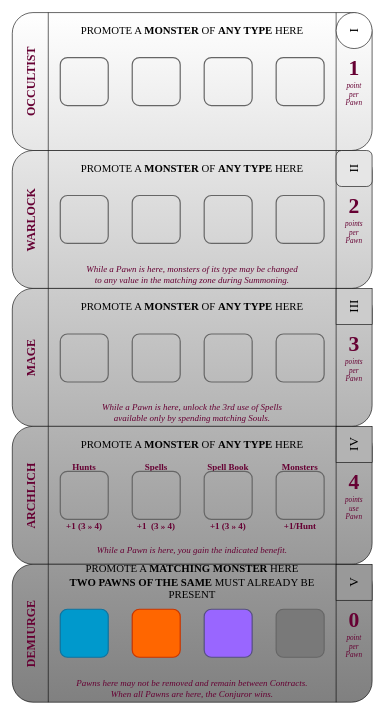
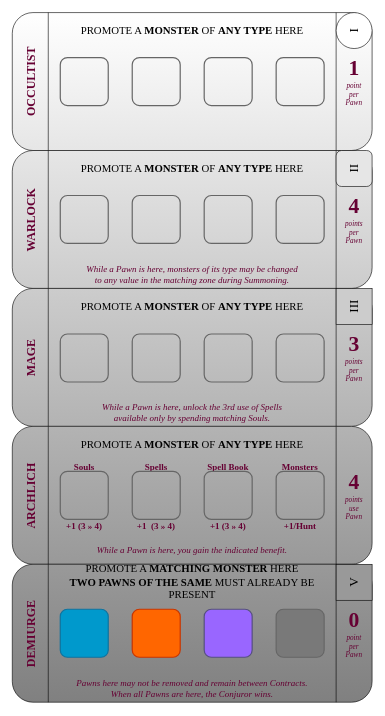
(354, 219) -> (354, 219)
(354, 444) -> none
(84, 467) -> (84, 467)
